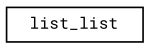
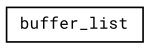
(75, 25) -> (75, 25)
